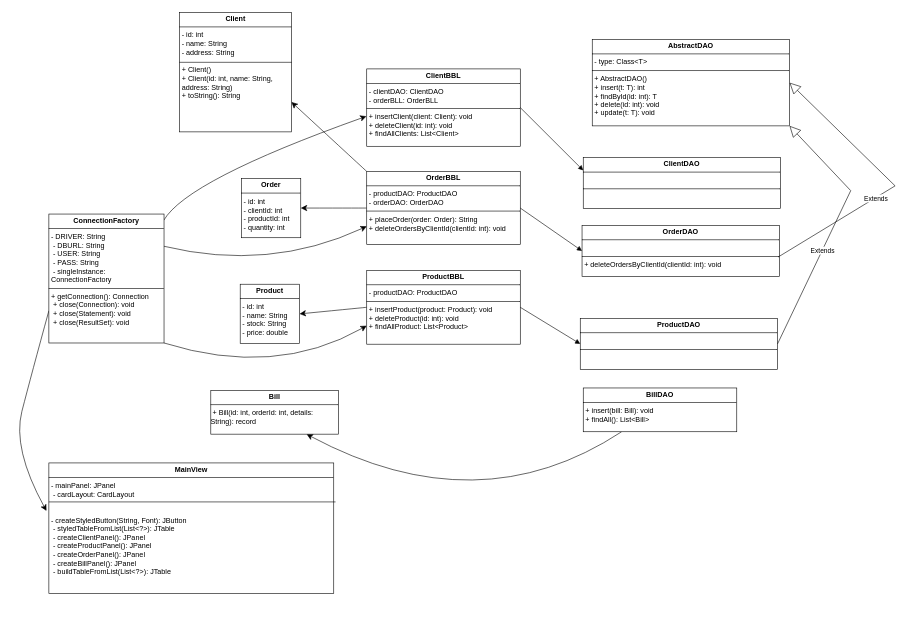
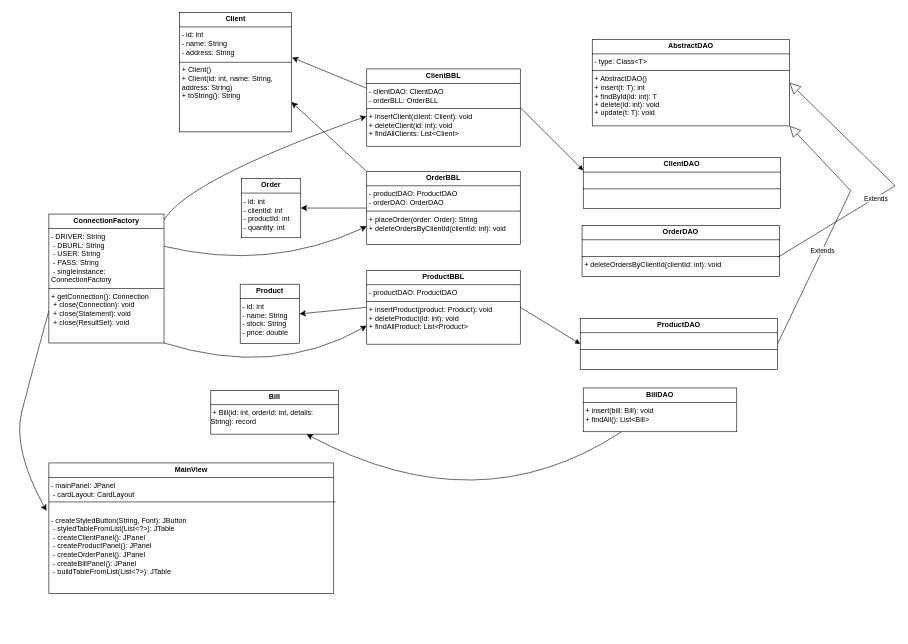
none -> (330, 73)
(549, 228) -> none
